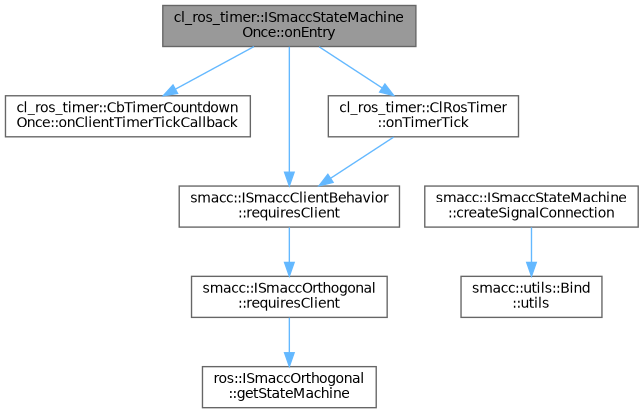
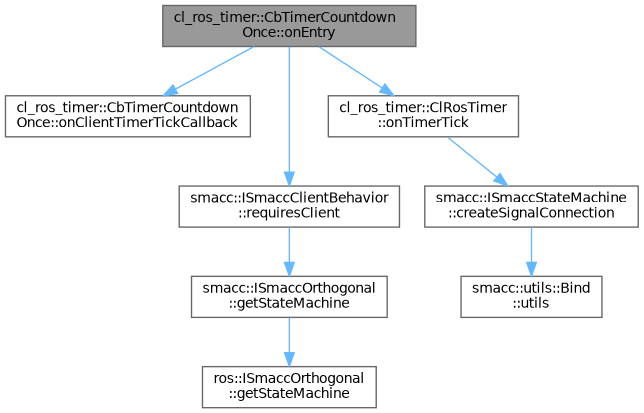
(289, 26) -> (289, 26)
(362, 158) -> (472, 157)
(289, 297) -> (289, 297)
